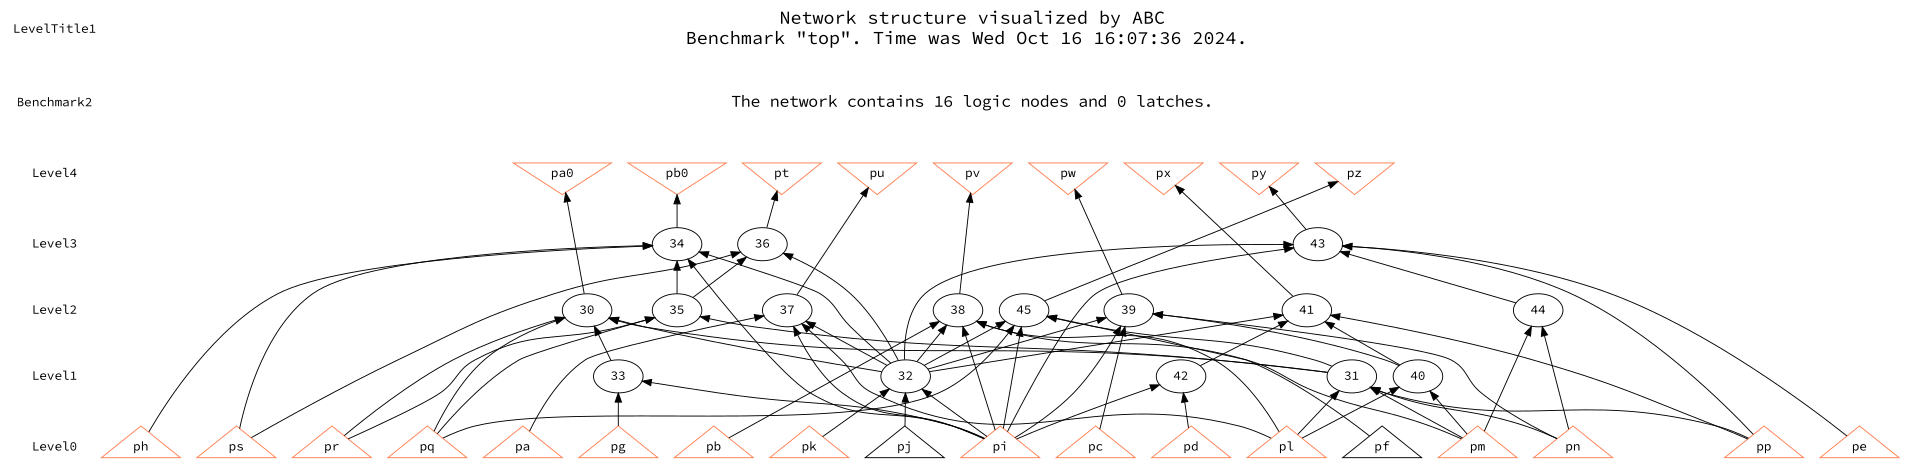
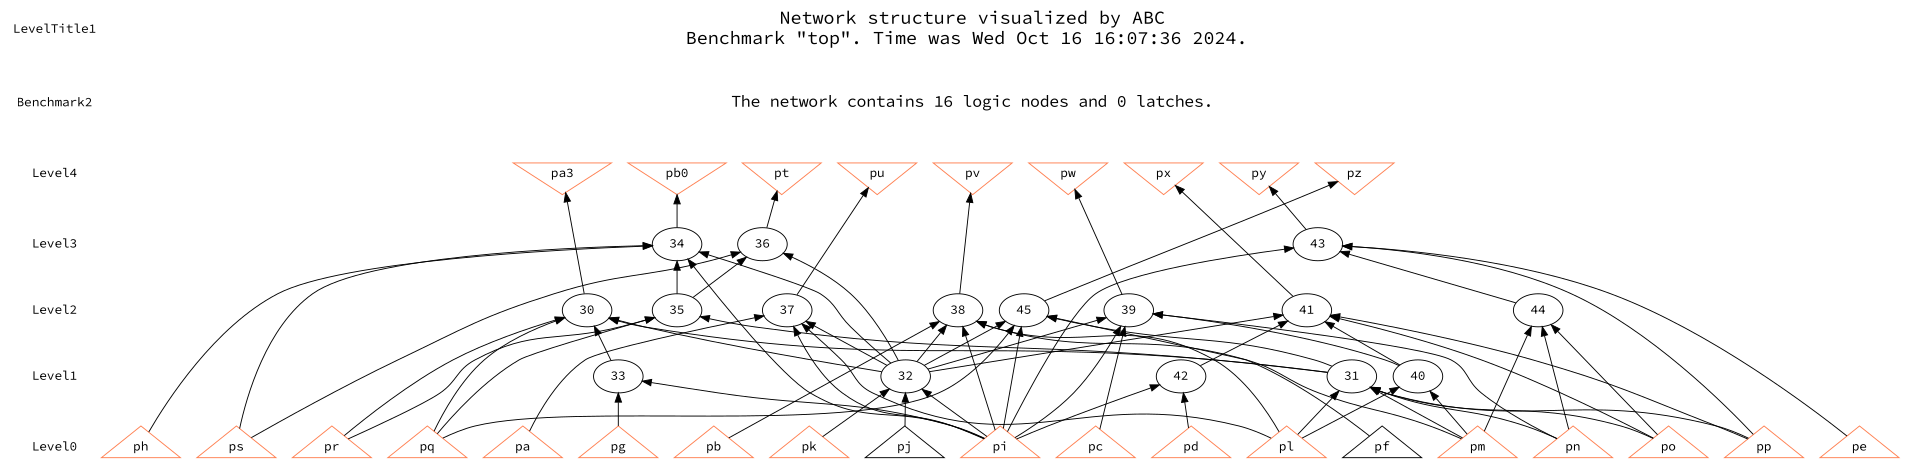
(562, 174) -> (562, 174)
(1065, 254) -> none
none -> (1669, 447)
